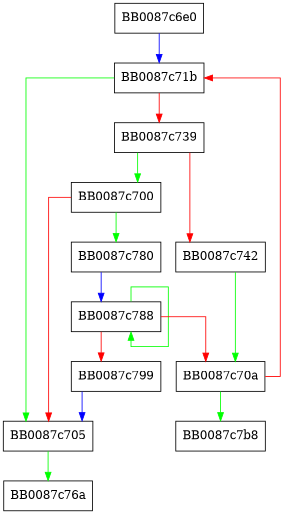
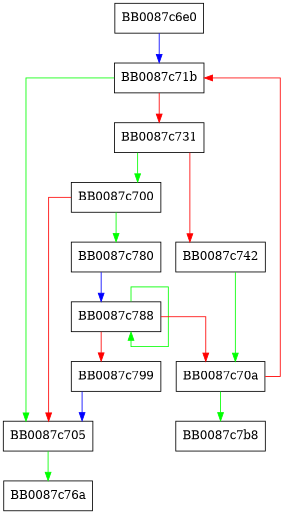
(159, 138) -> (159, 138)
